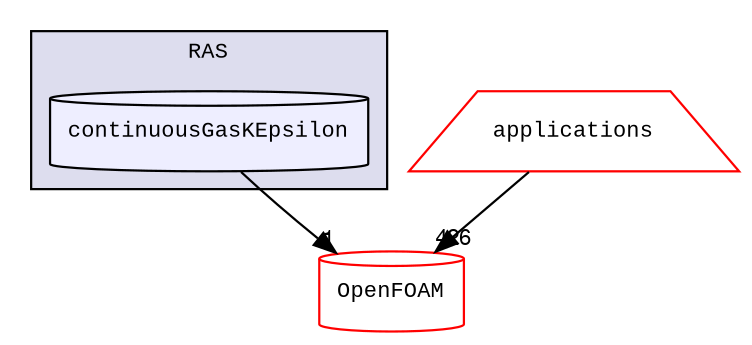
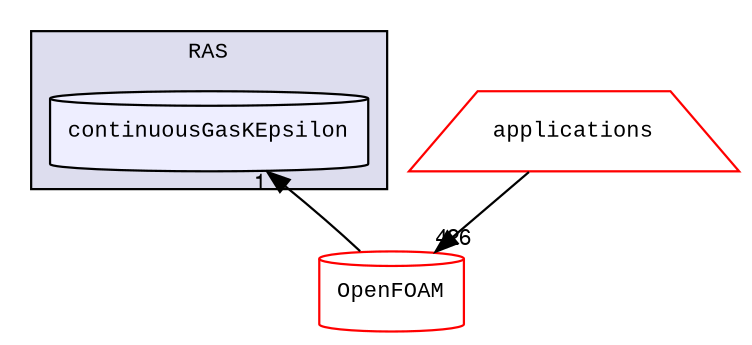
(279, 206) -> (323, 218)
